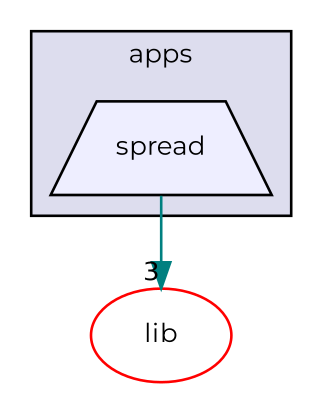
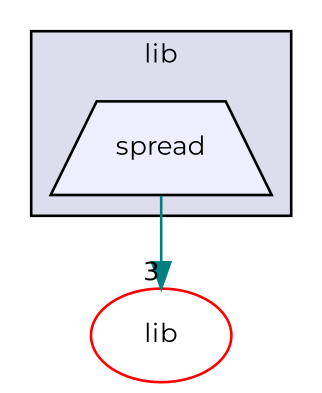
(161, 56) -> (161, 56)
